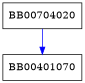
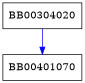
(42, 16) -> (42, 16)
